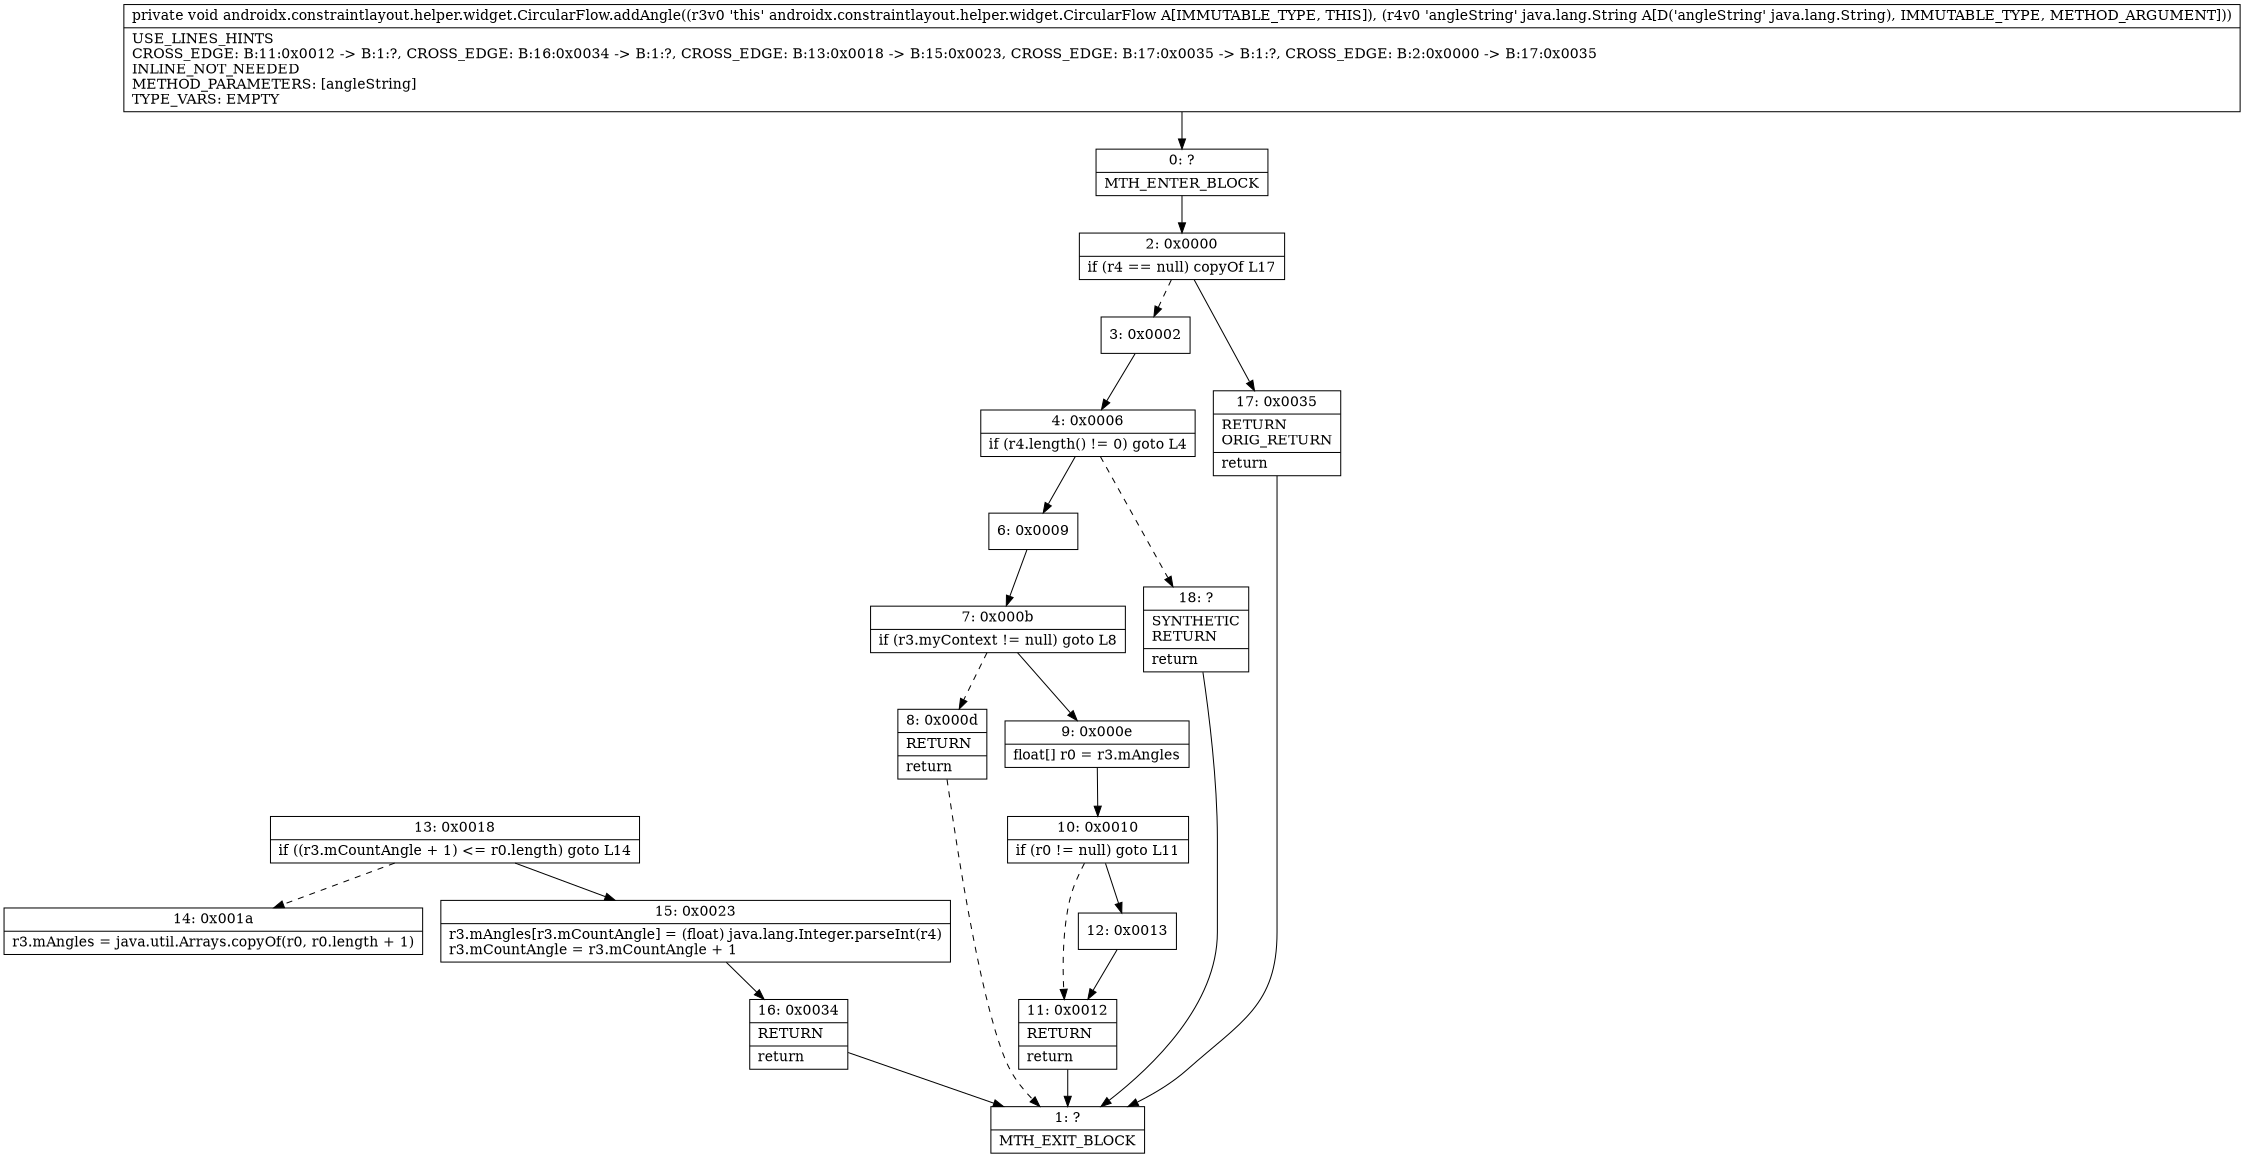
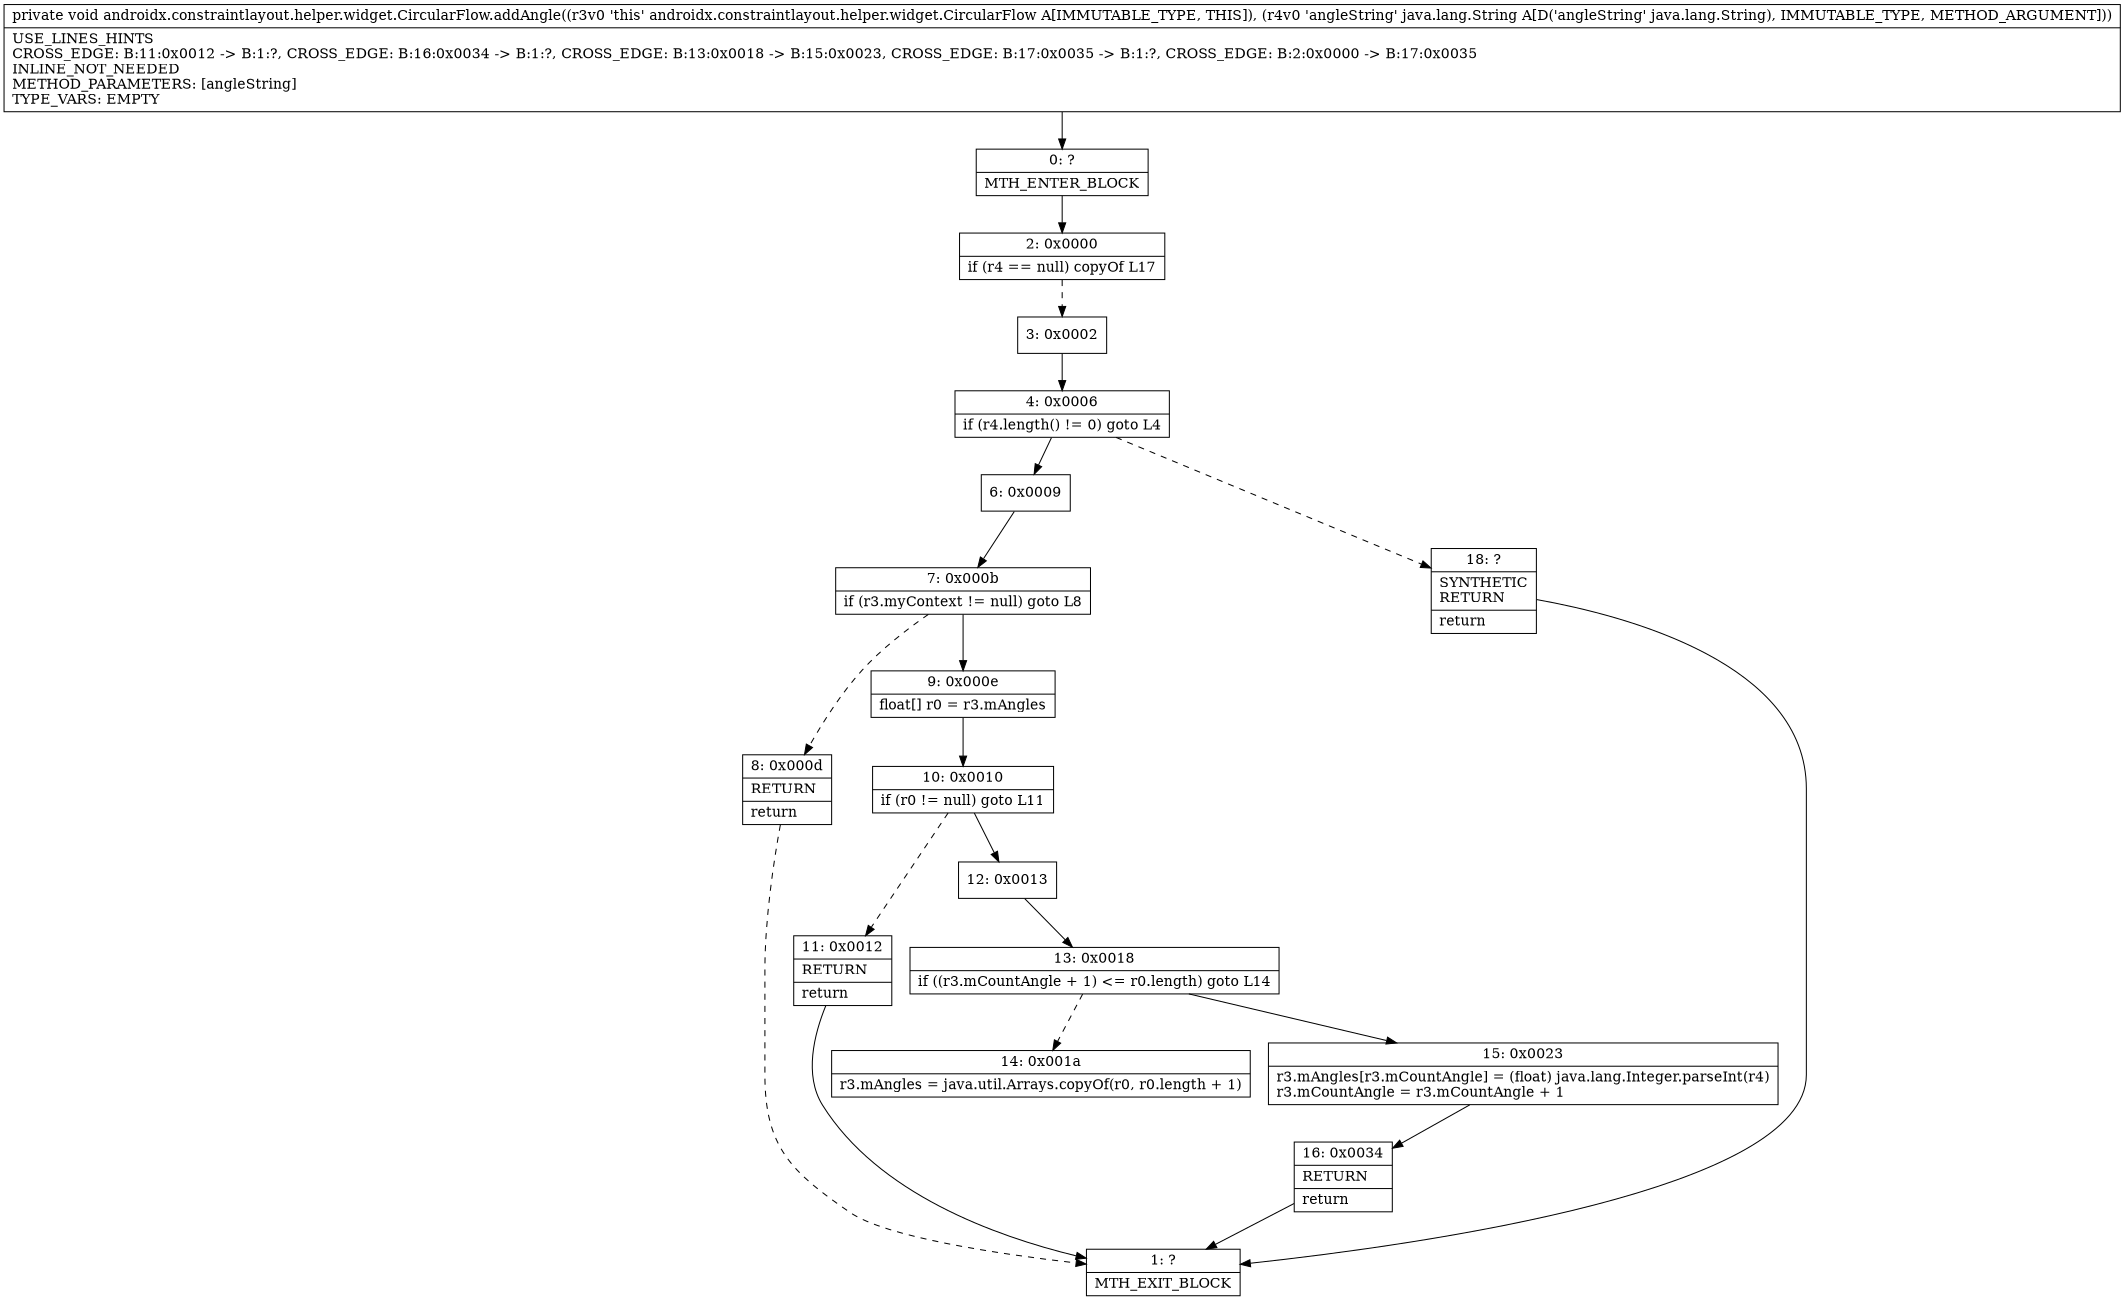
(1277, 433) -> none
(1105, 970) -> (1045, 919)
